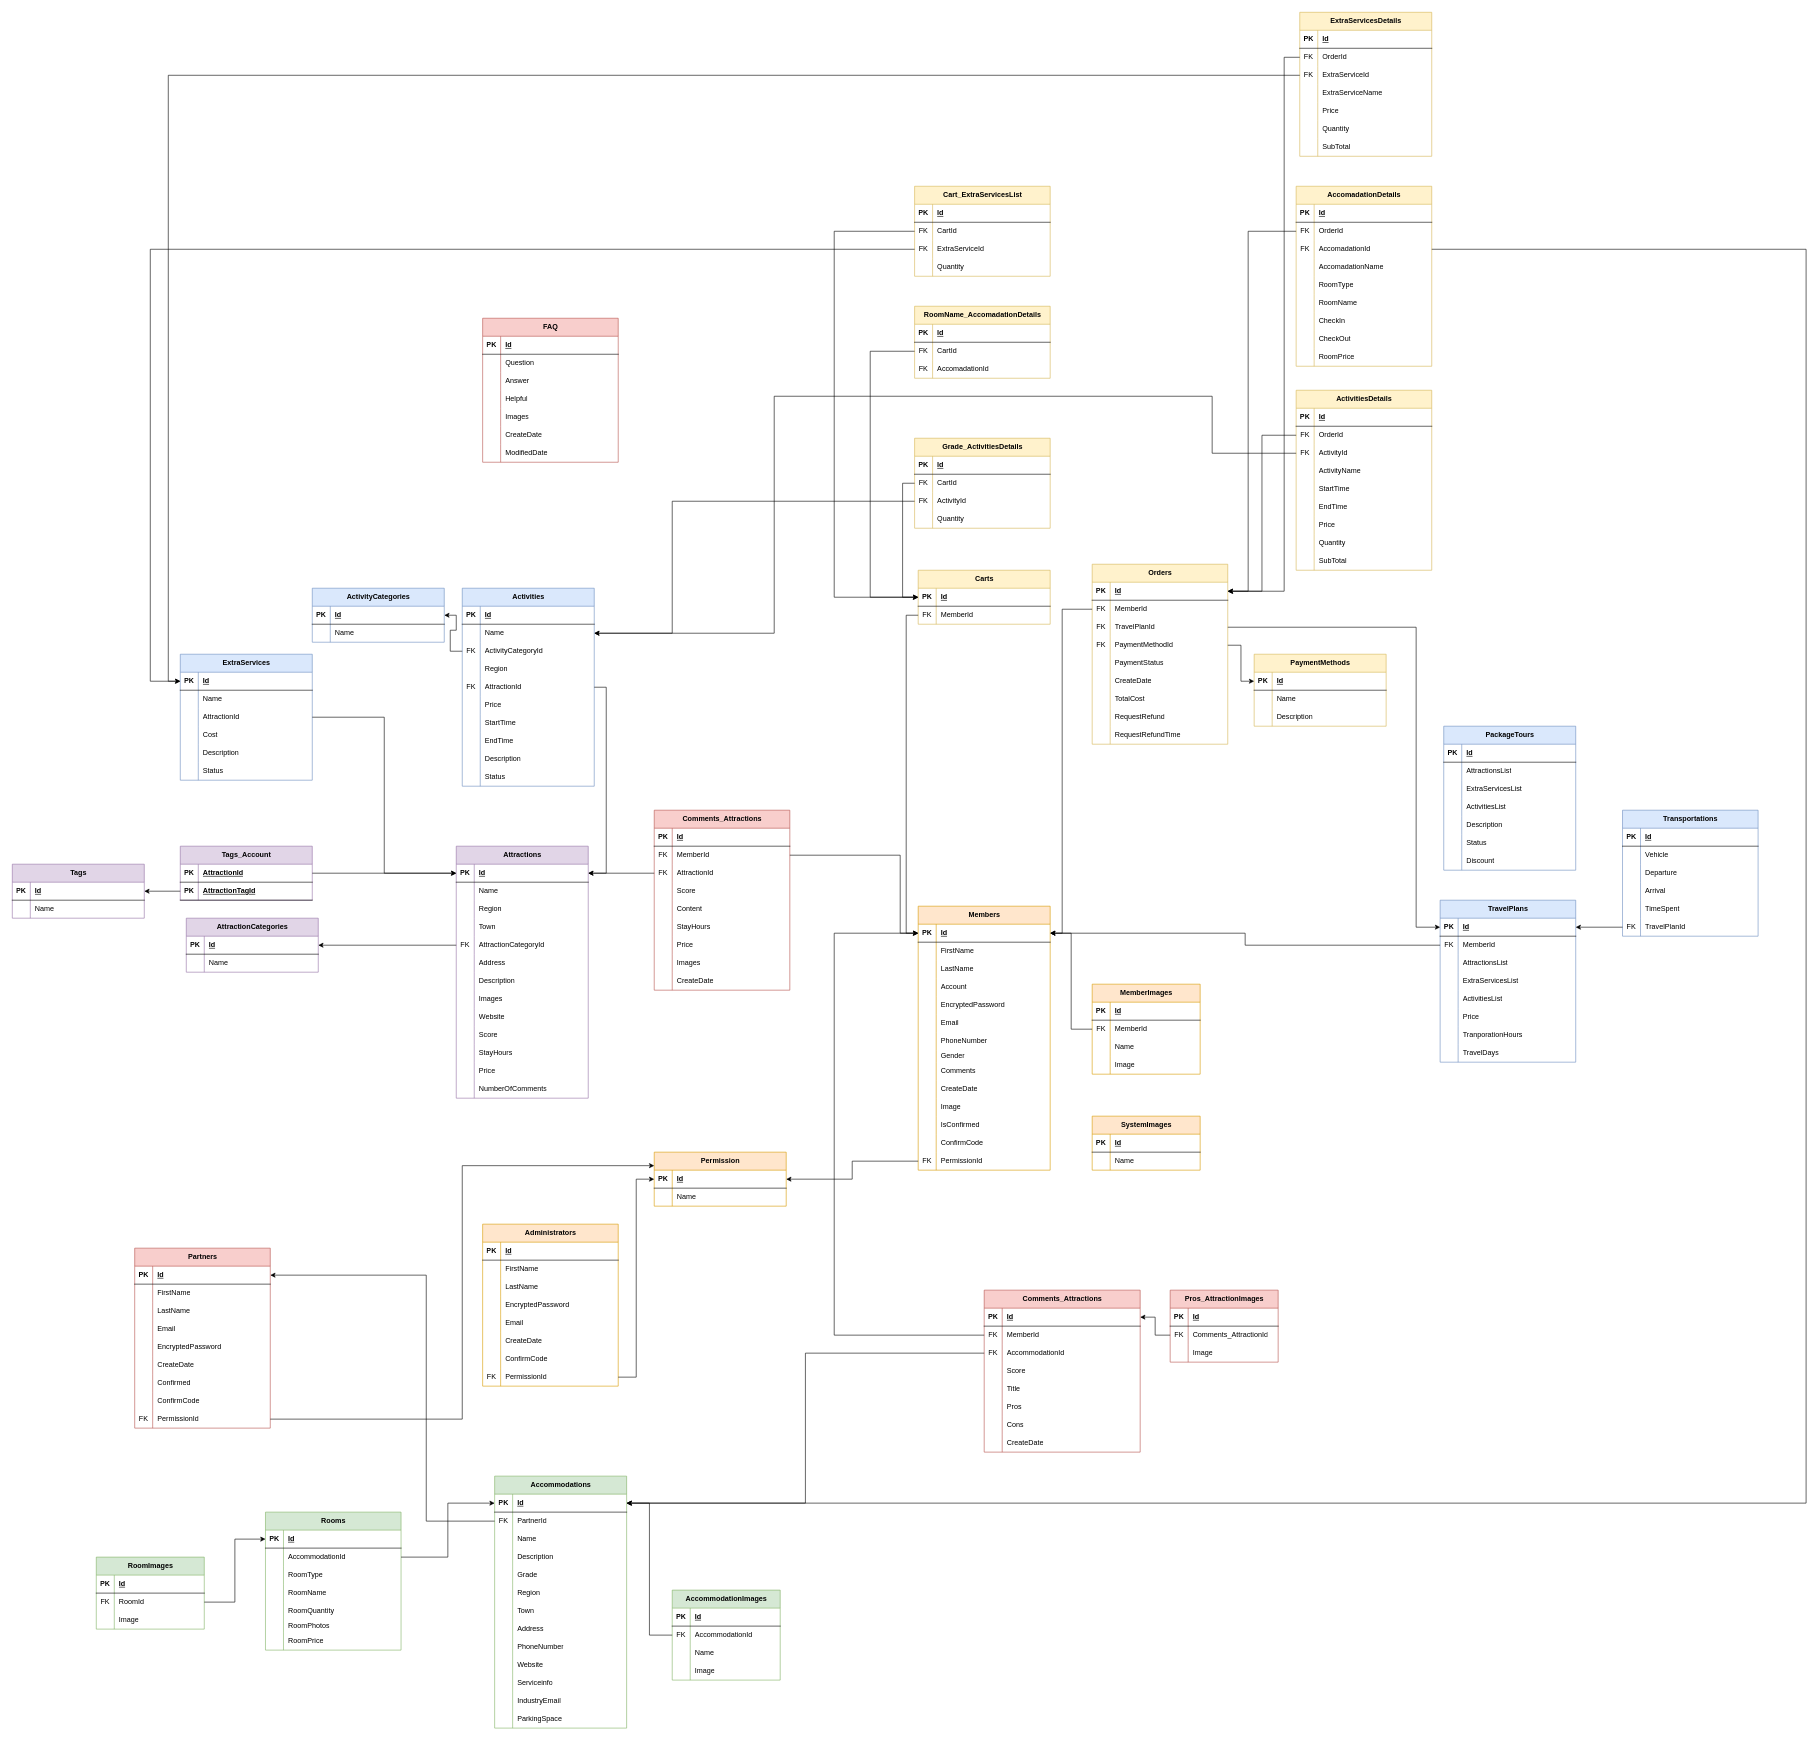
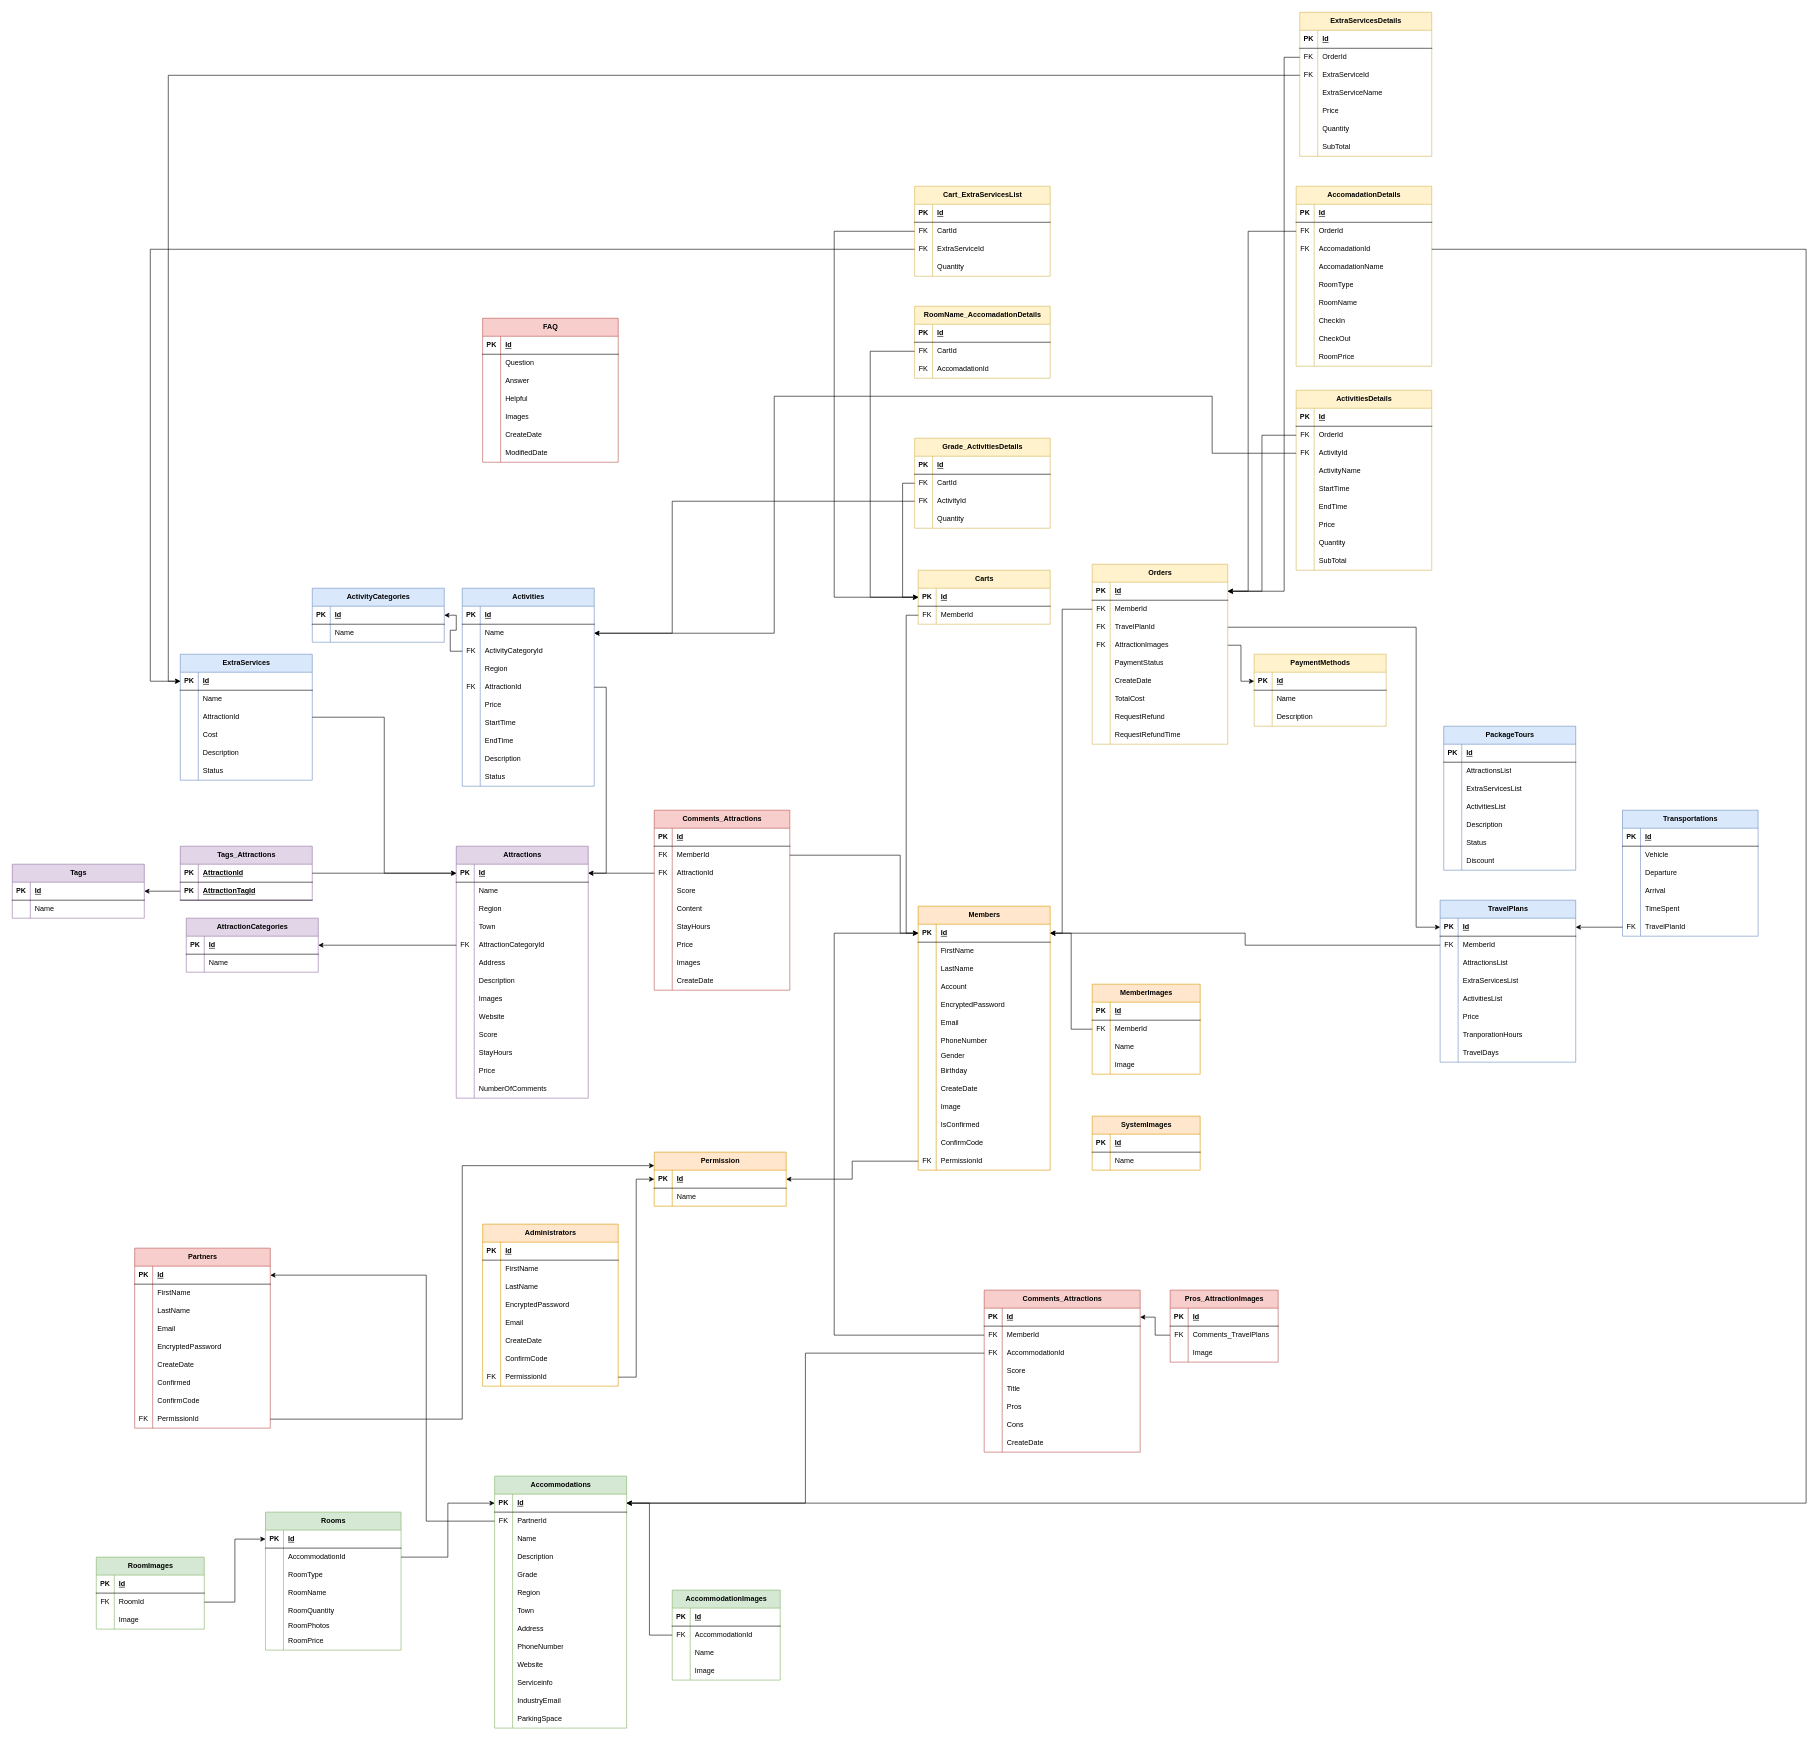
(1145, 645) -> (1146, 645)
(247, 855) -> (247, 855)
(957, 1071) -> (956, 1071)
(1235, 1335) -> (1232, 1335)
